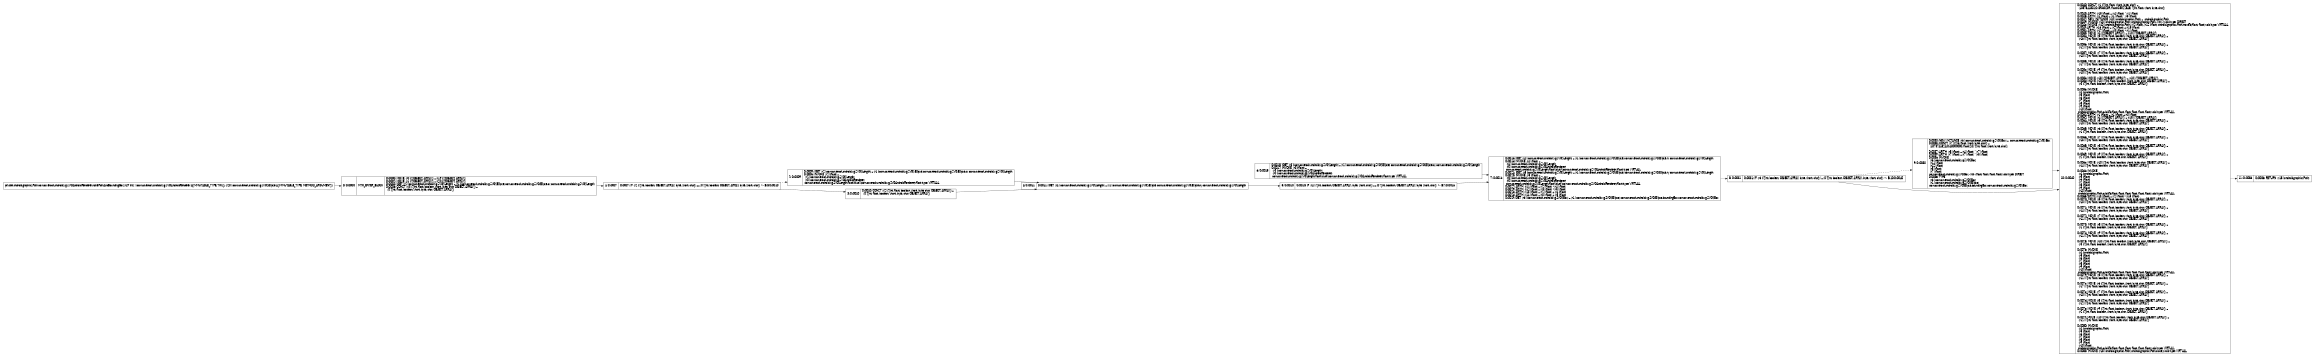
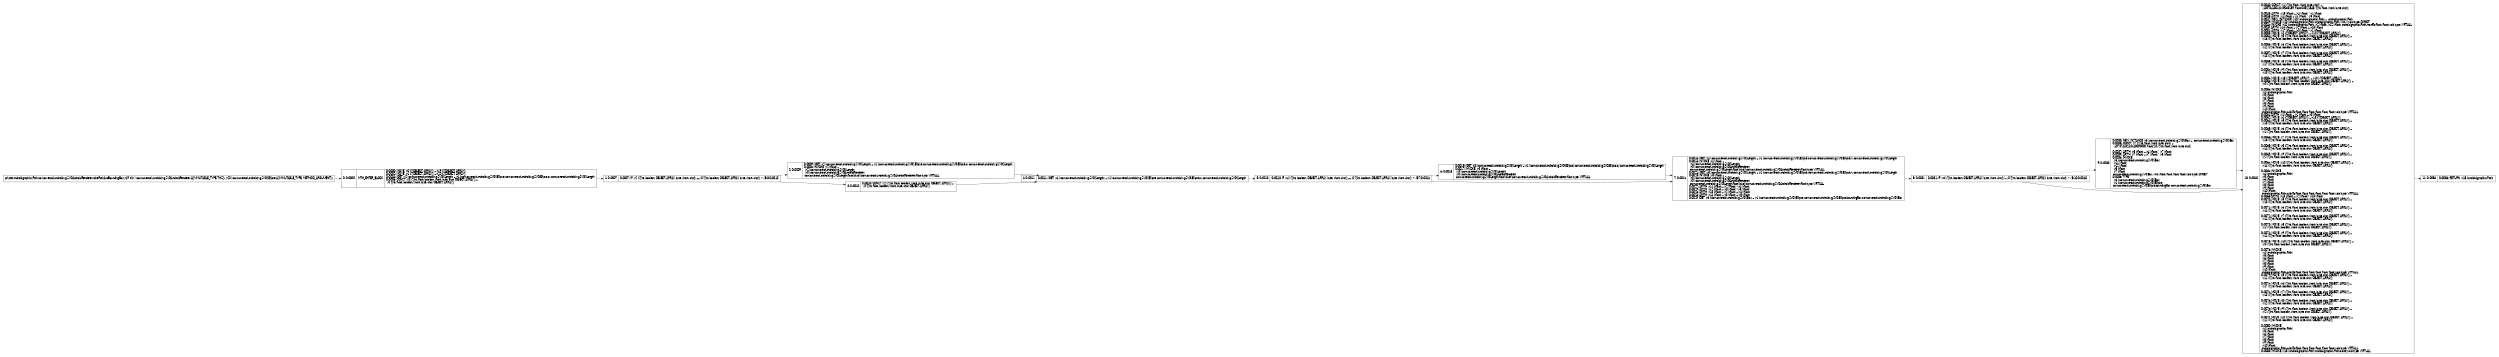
none -> (1434, 176)
